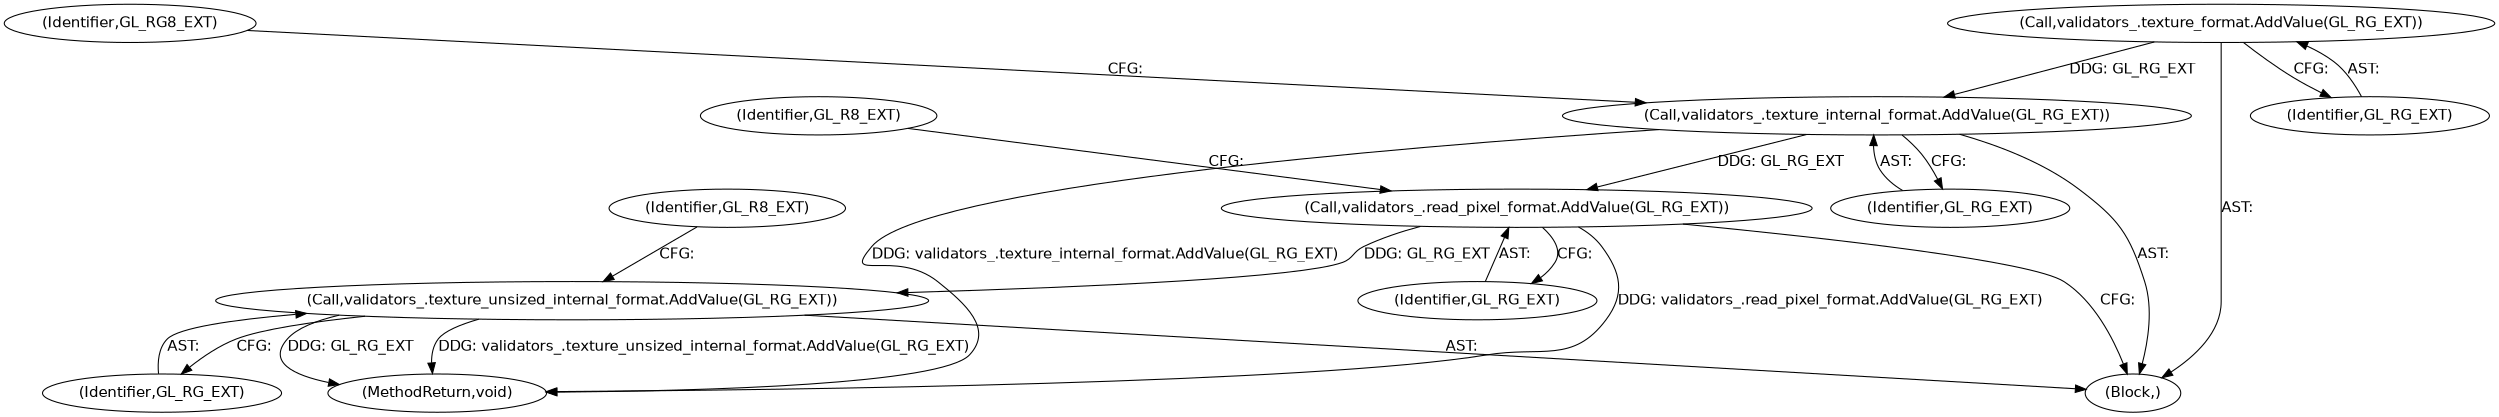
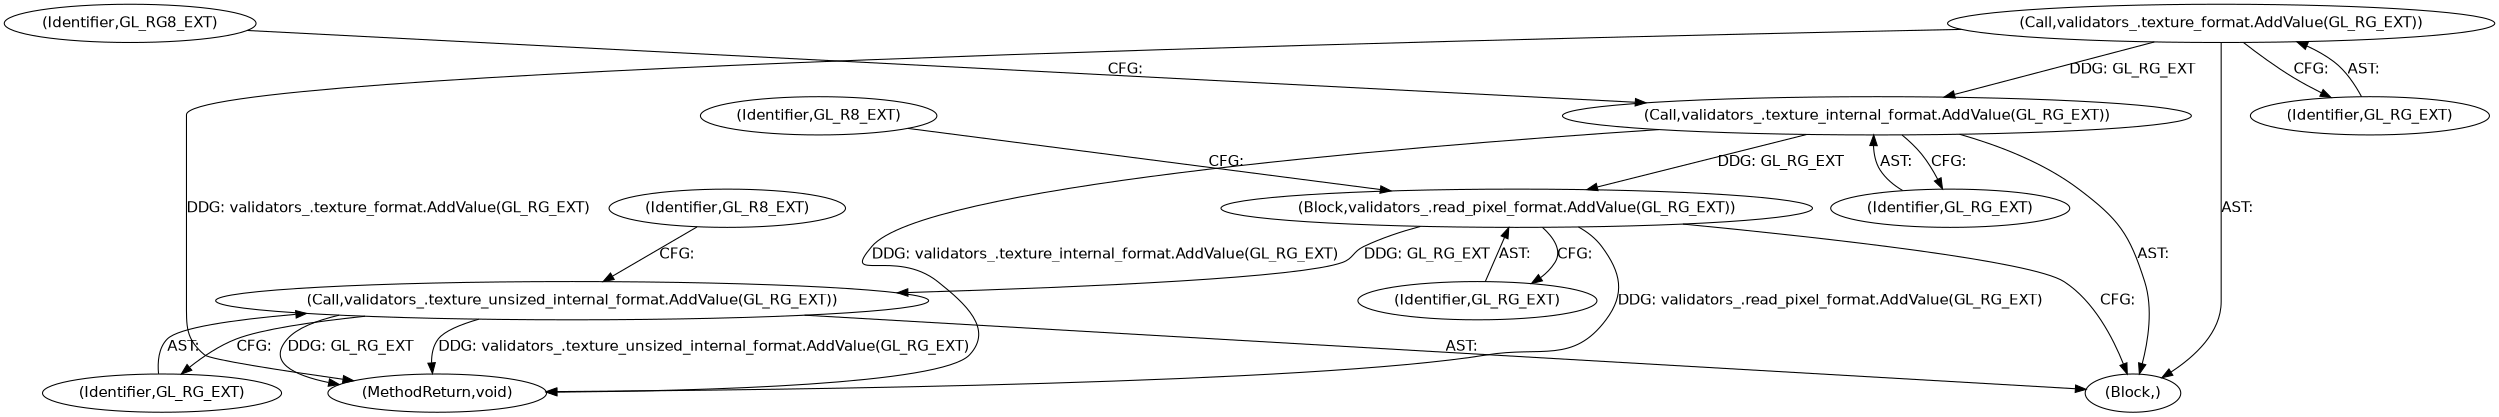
none -> (933, 58)
(1517, 208) -> (1517, 208)
